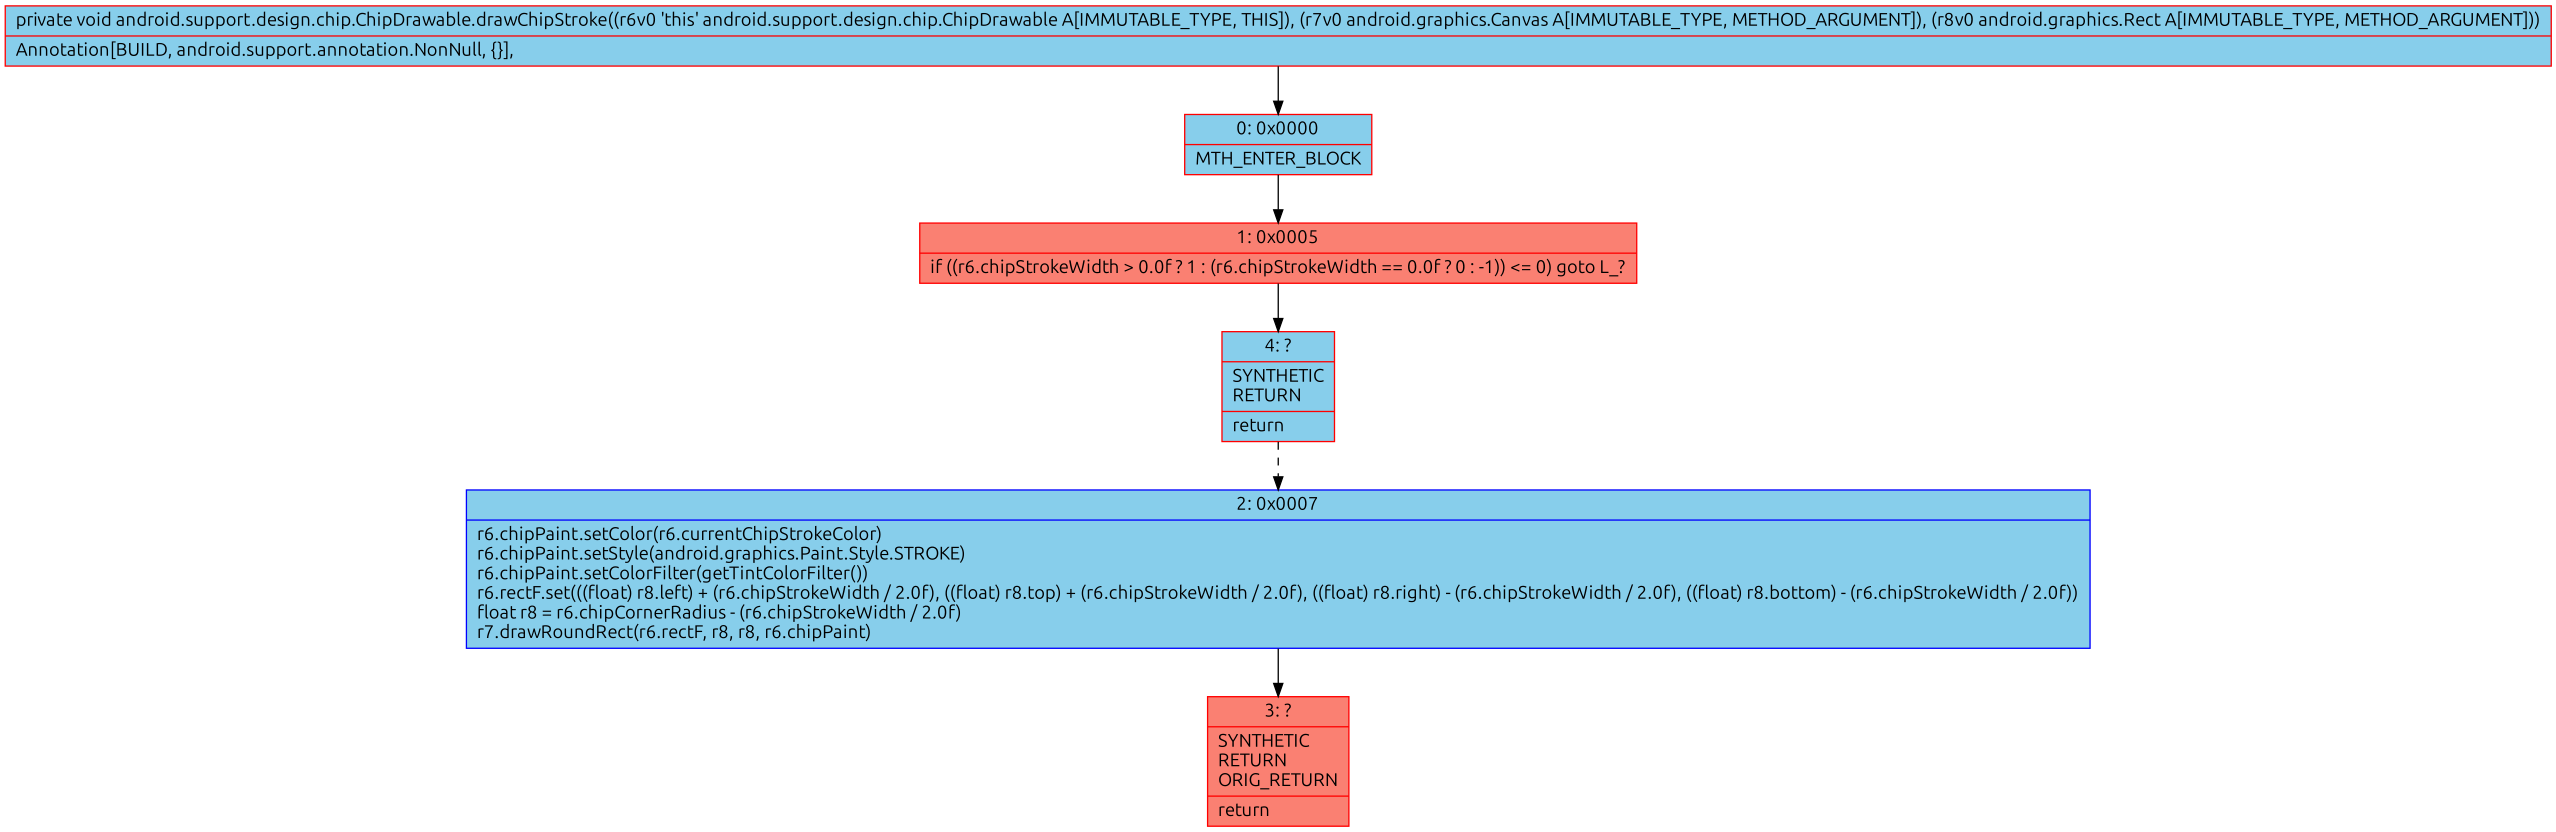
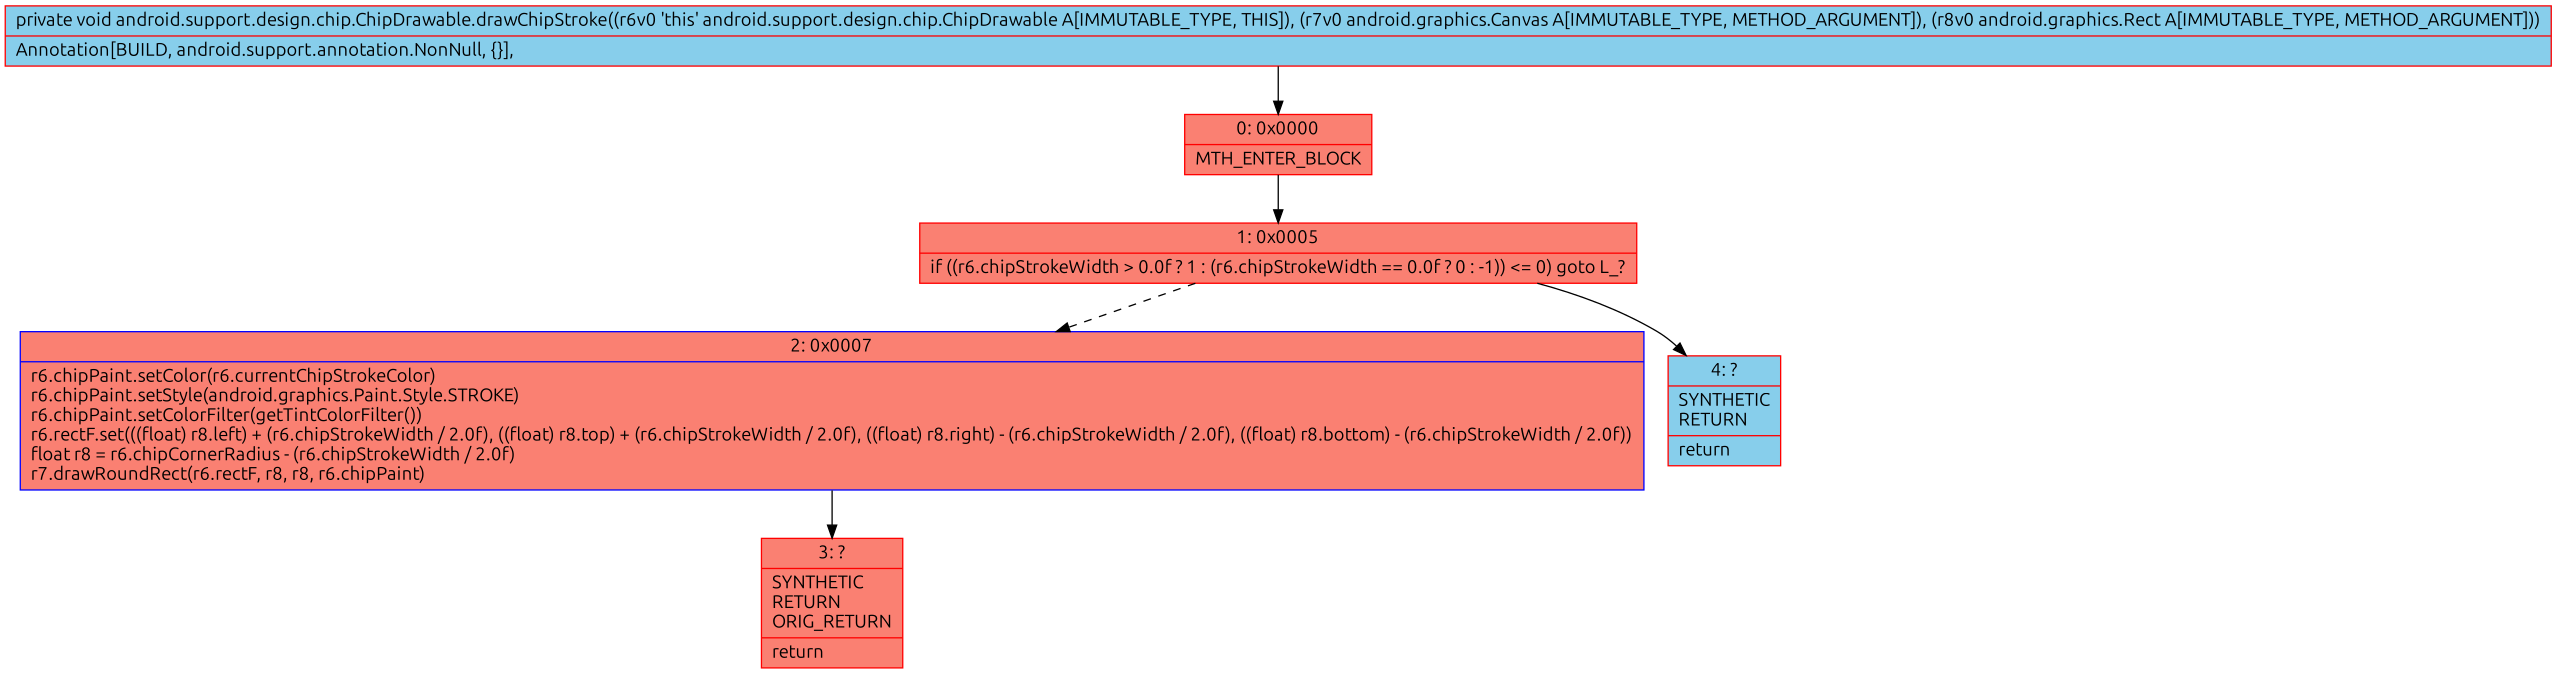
(1278, 145) -> (1278, 145)
(1278, 459) -> (1132, 305)
(1278, 569) -> (832, 411)
